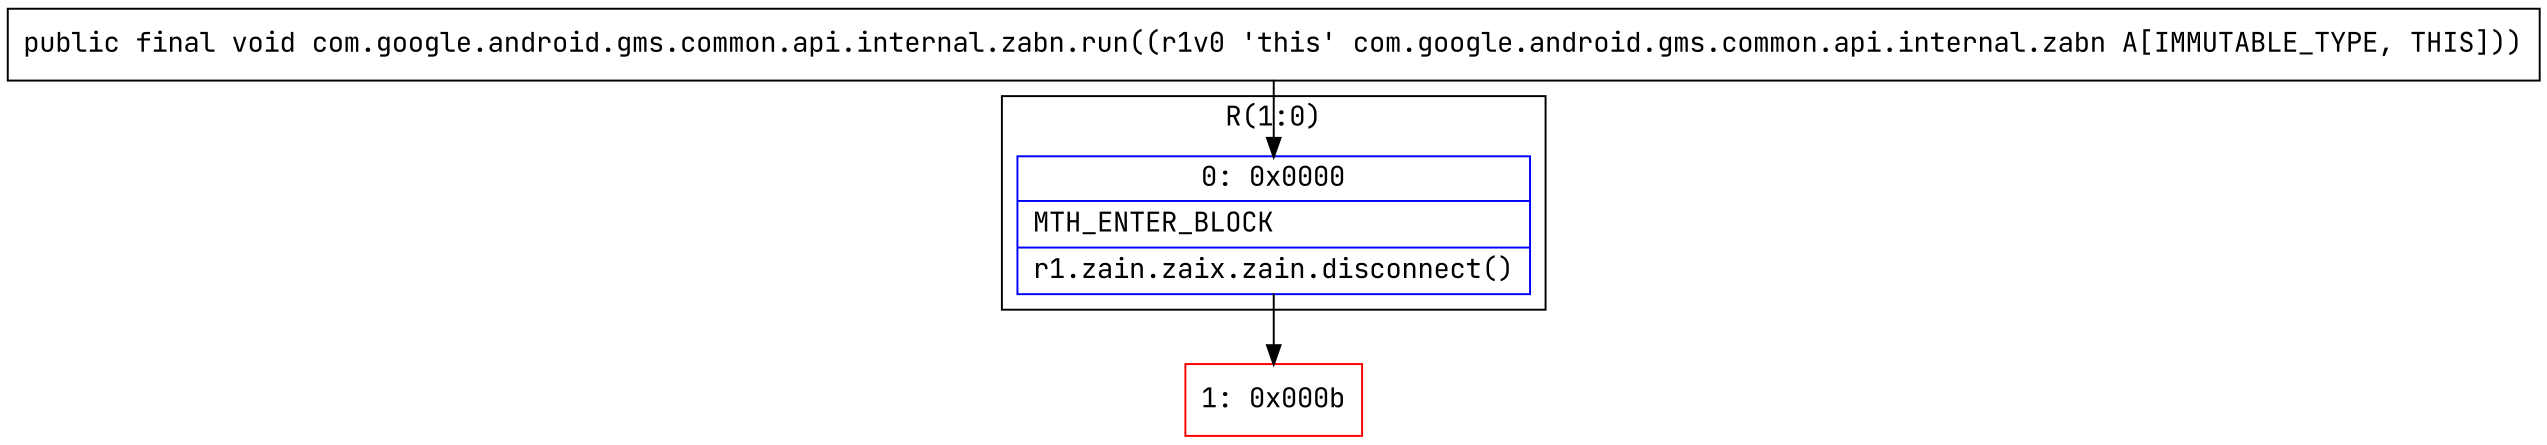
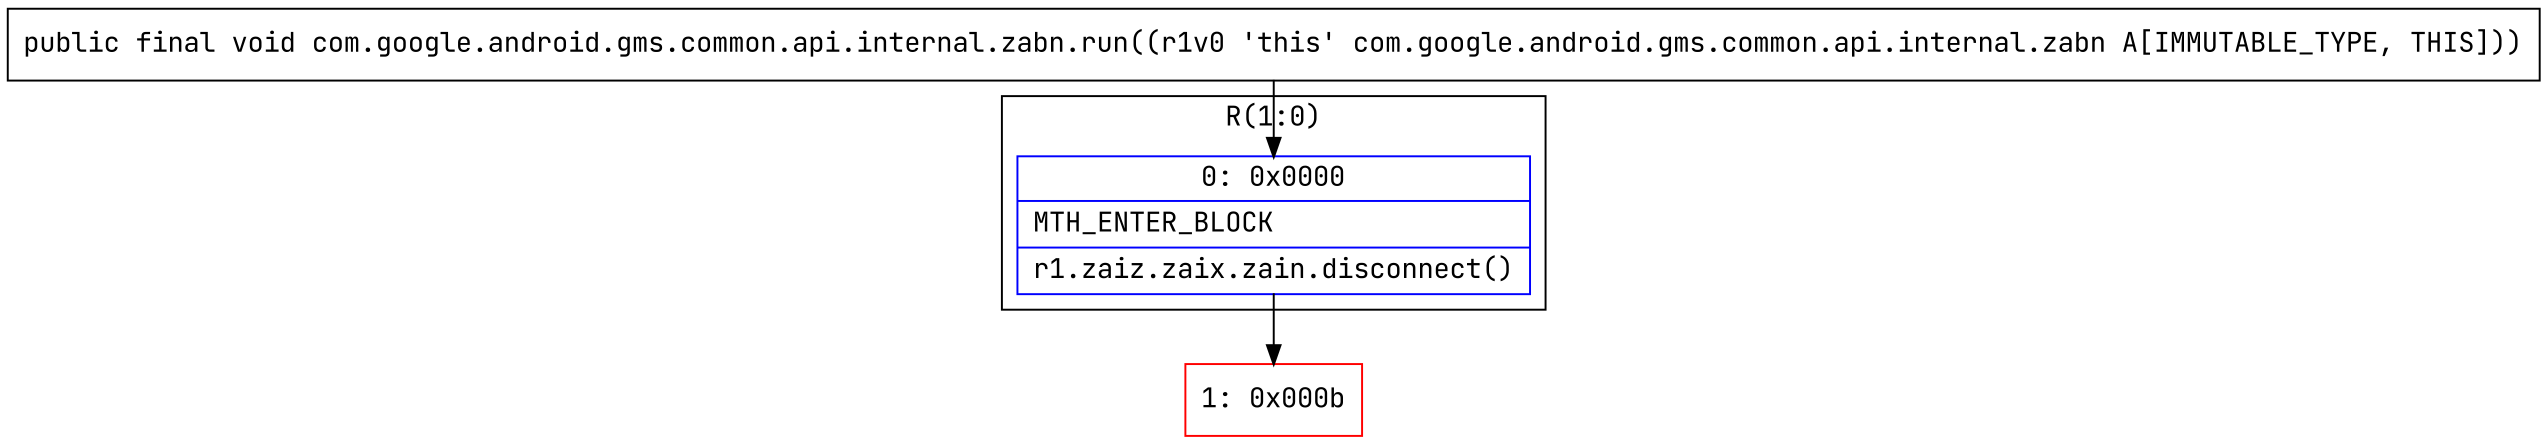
(1274, 270) -> (1274, 270)
